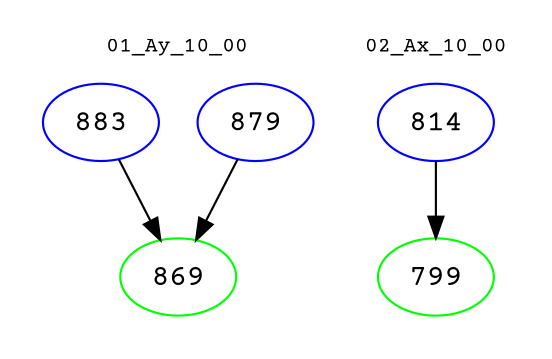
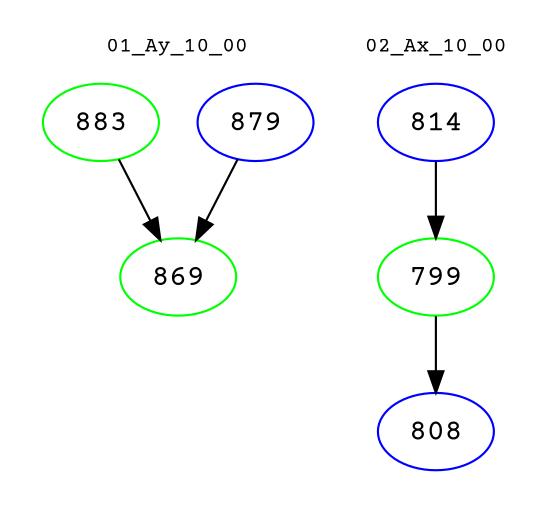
(101, 122) -> (101, 122)
none -> (436, 432)
